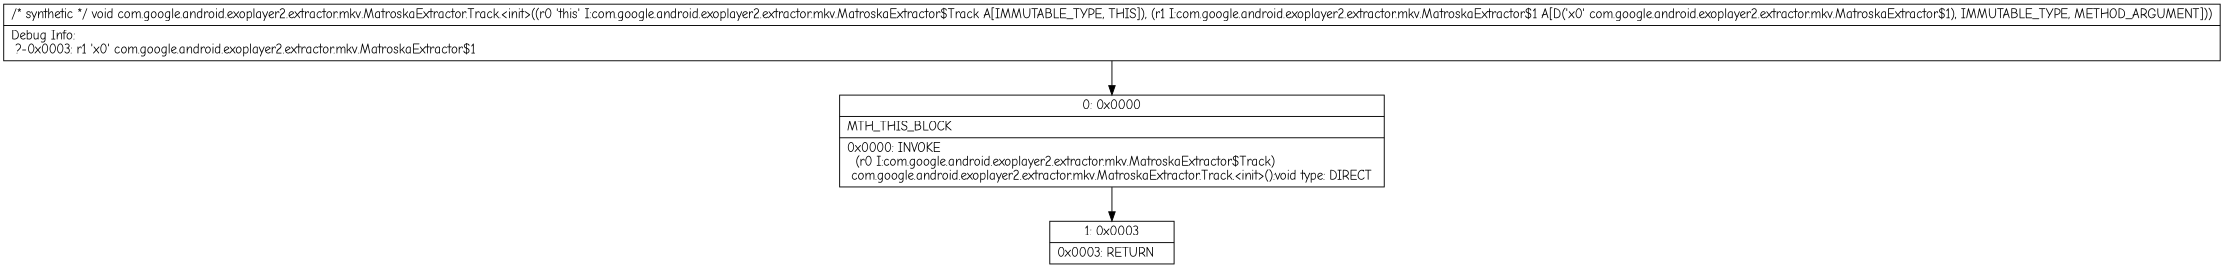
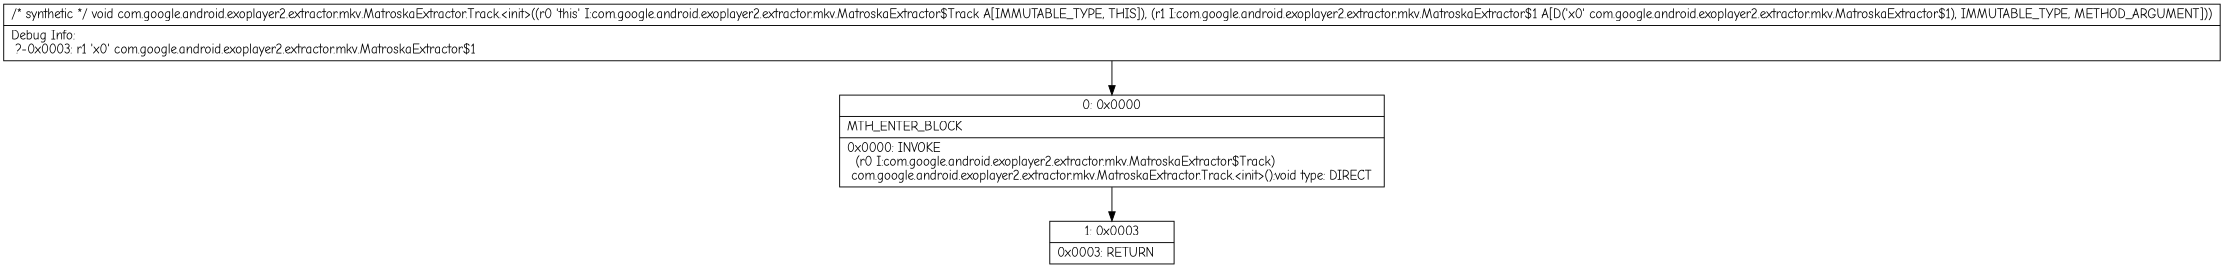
(899, 127) -> (905, 127)
